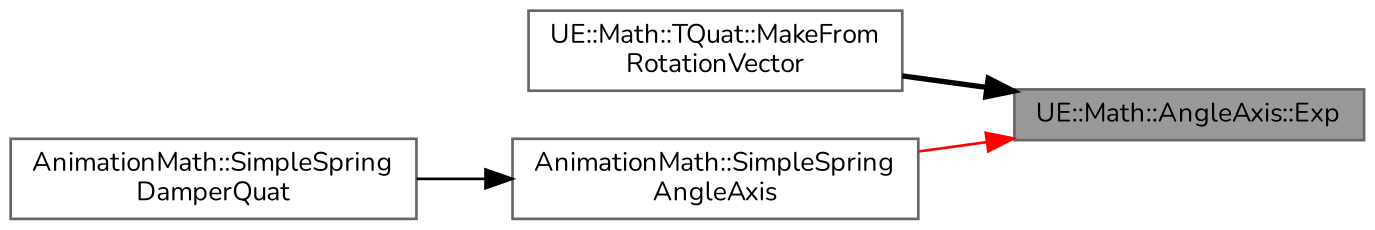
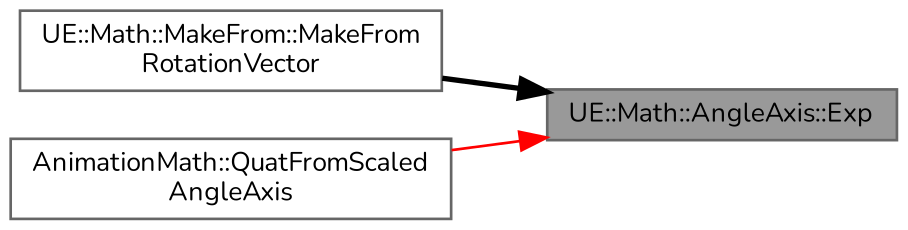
(715, 51) -> (231, 51)
(214, 179) -> none
(715, 179) -> (231, 179)
